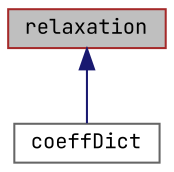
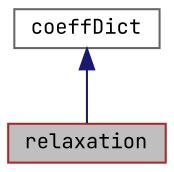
(87, 97) -> (87, 97)
